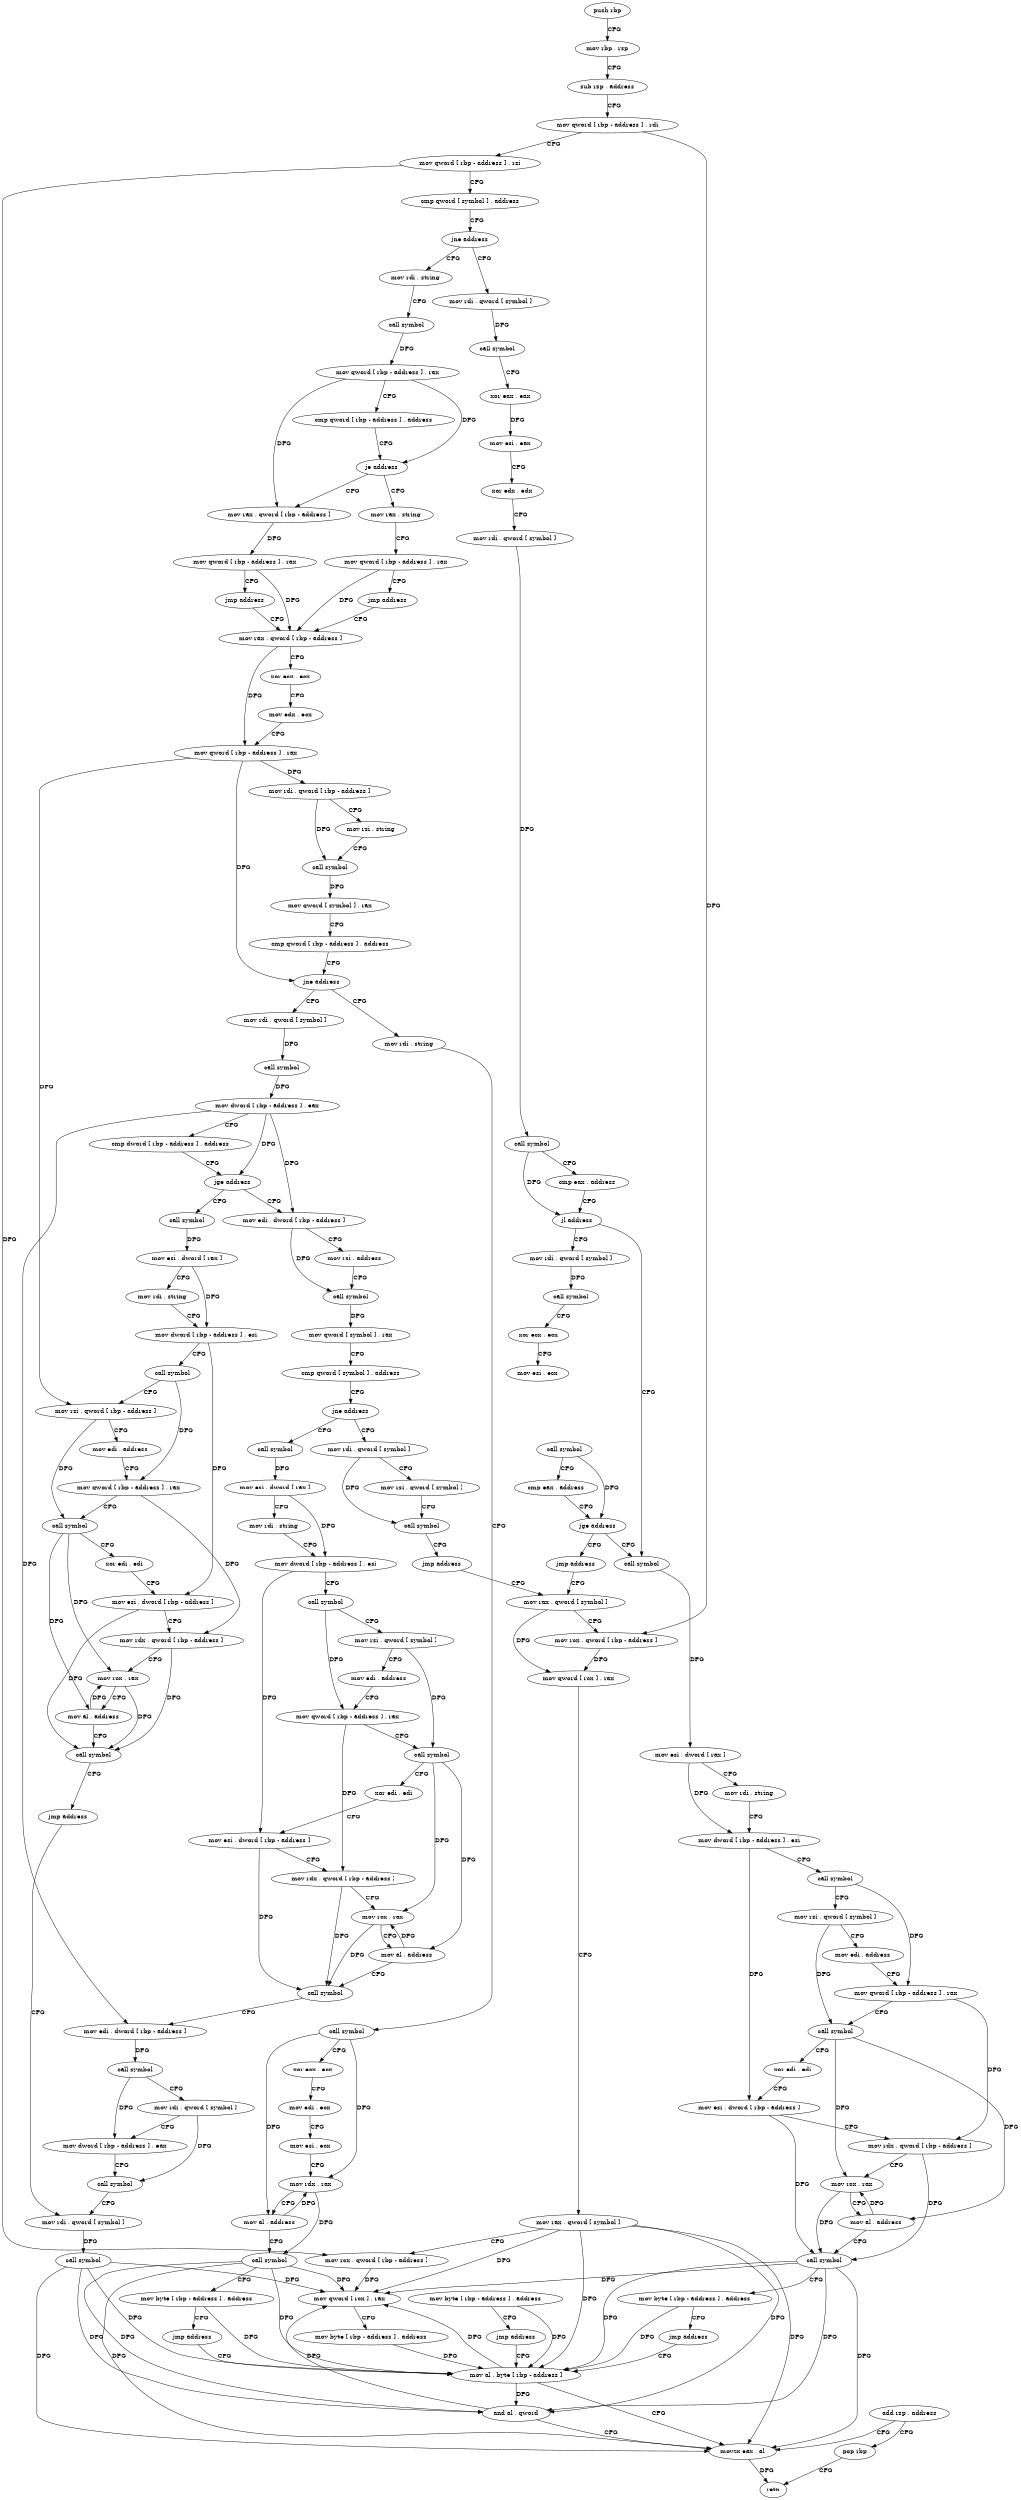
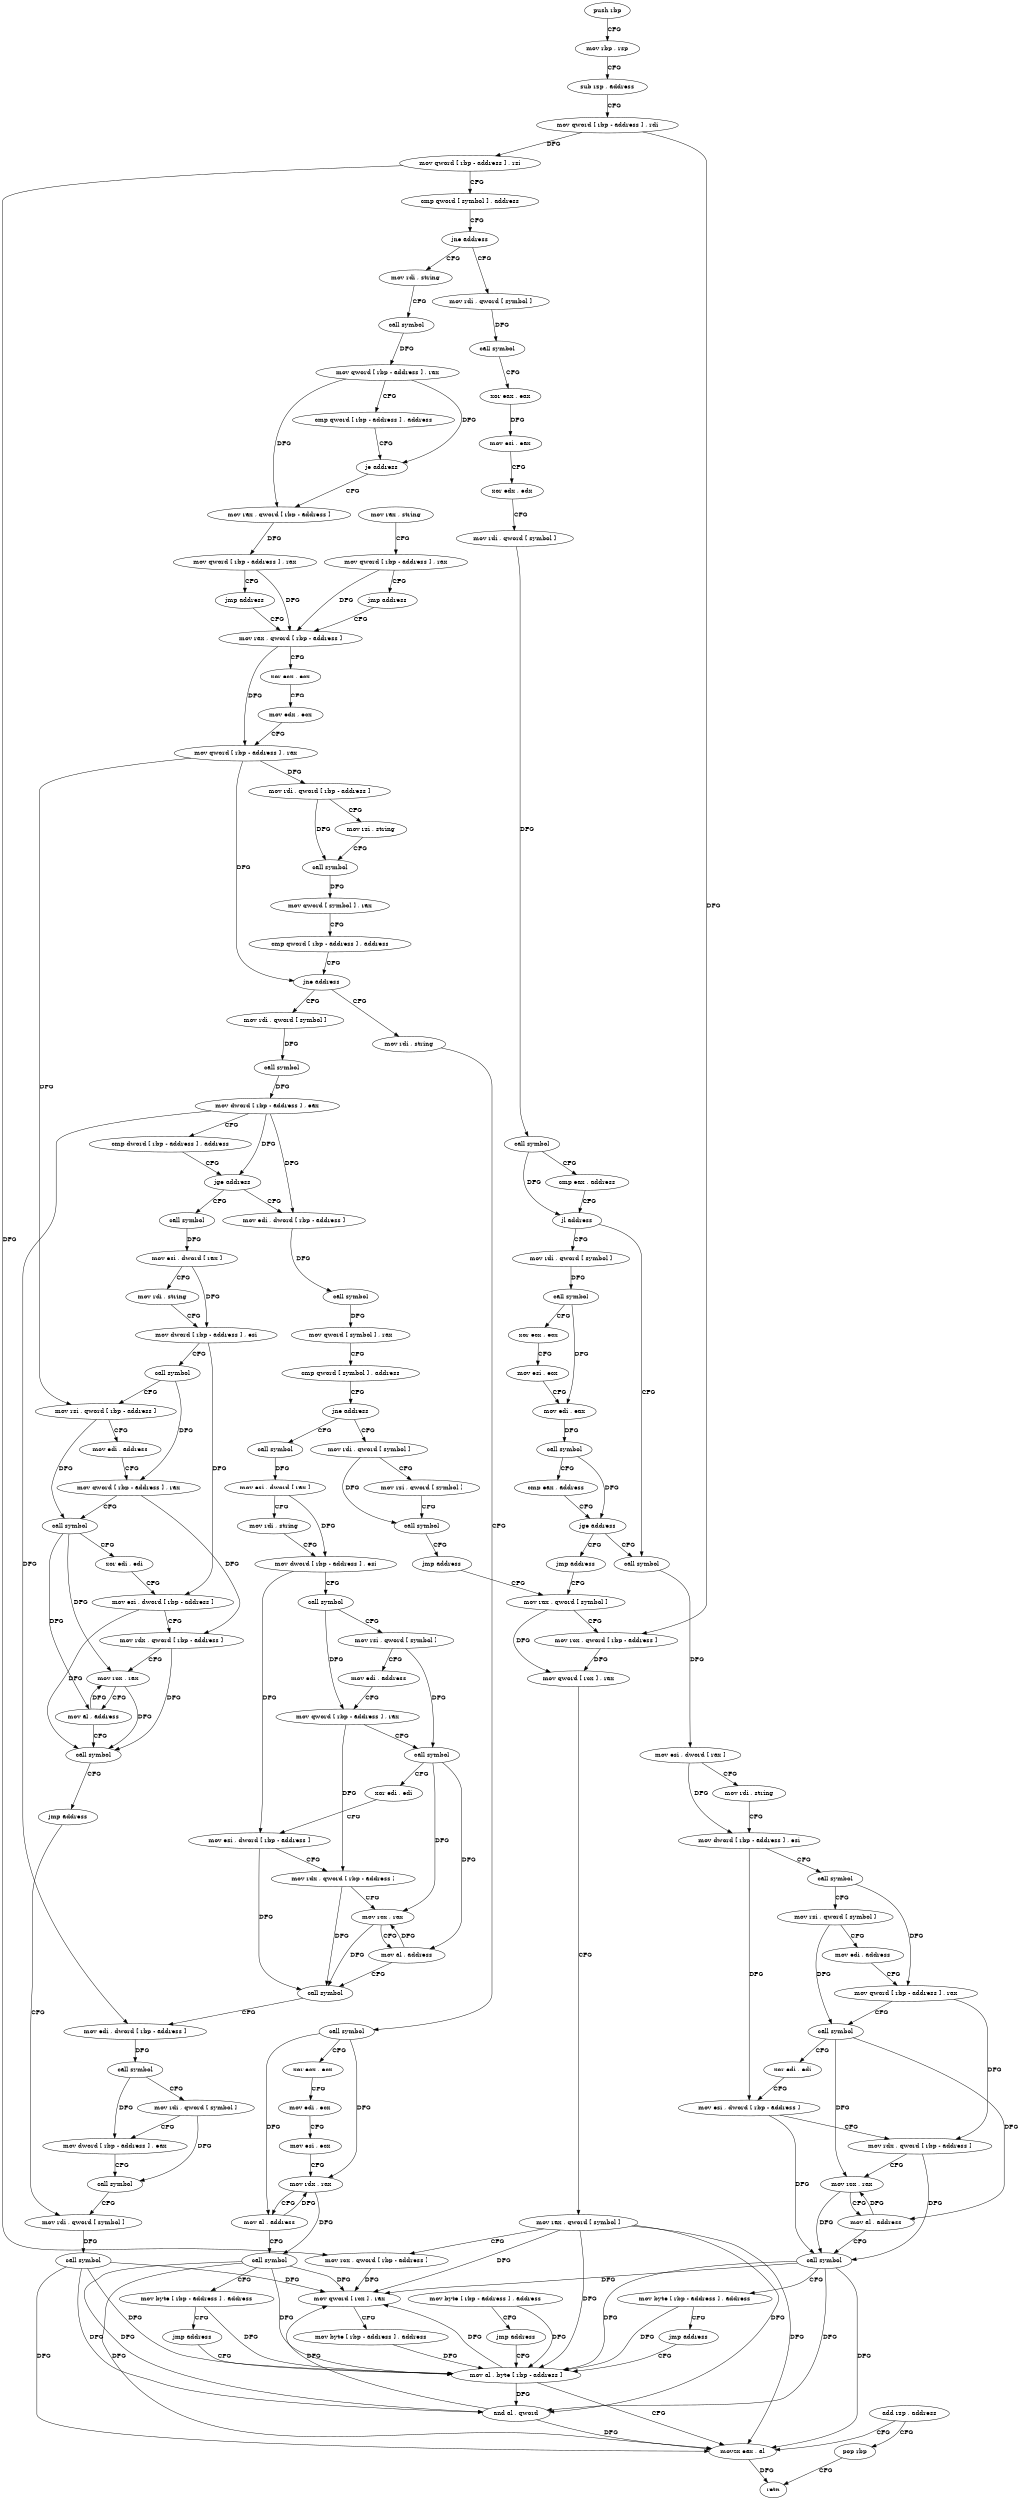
(554, 144) -> (554, 144)
(388, 489) -> none
(355, 1259) -> none
none -> (564, 1411)
(611, 2433) -> (611, 2433)
